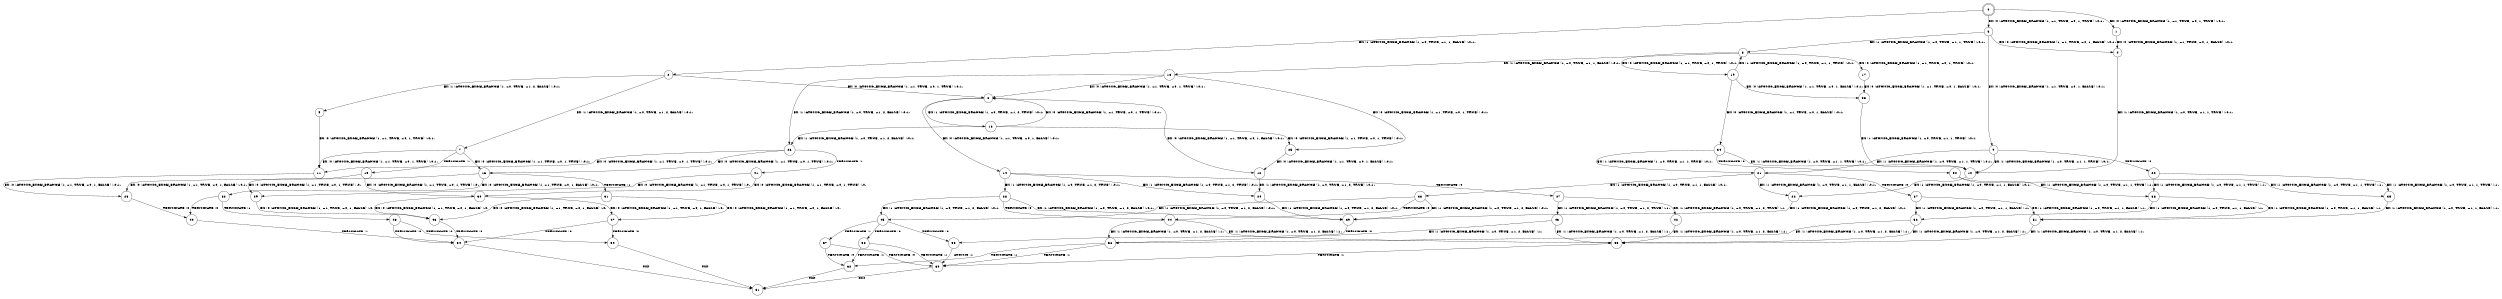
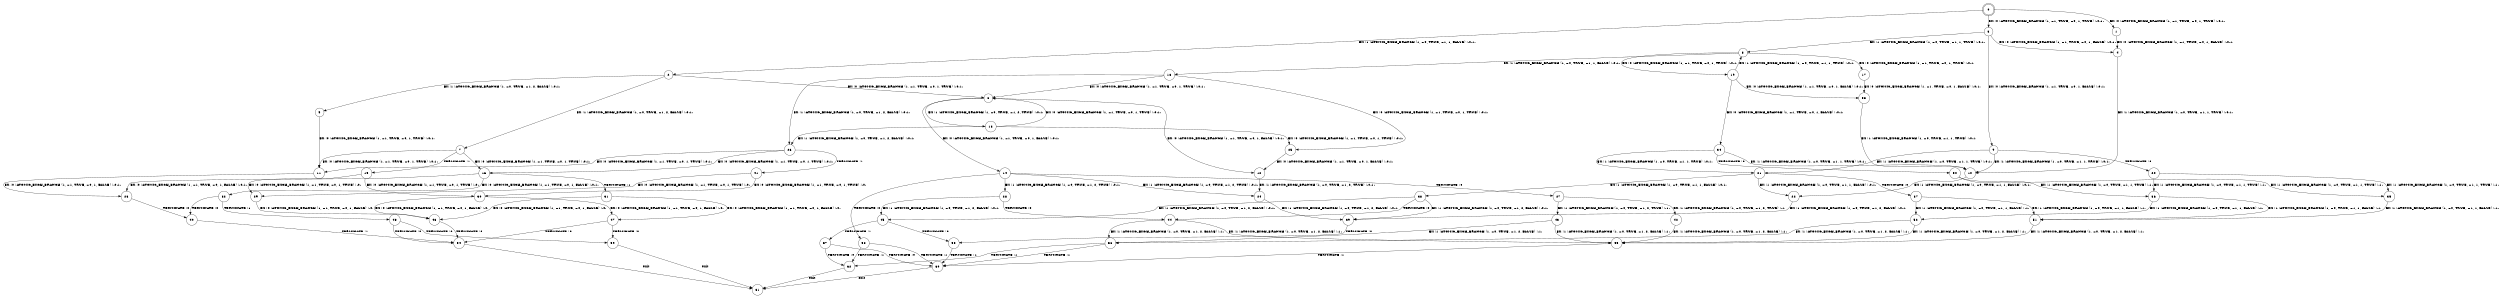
(1174, 214) -> none
(874, 231) -> (908, 185)
(964, 255) -> (964, 255)
